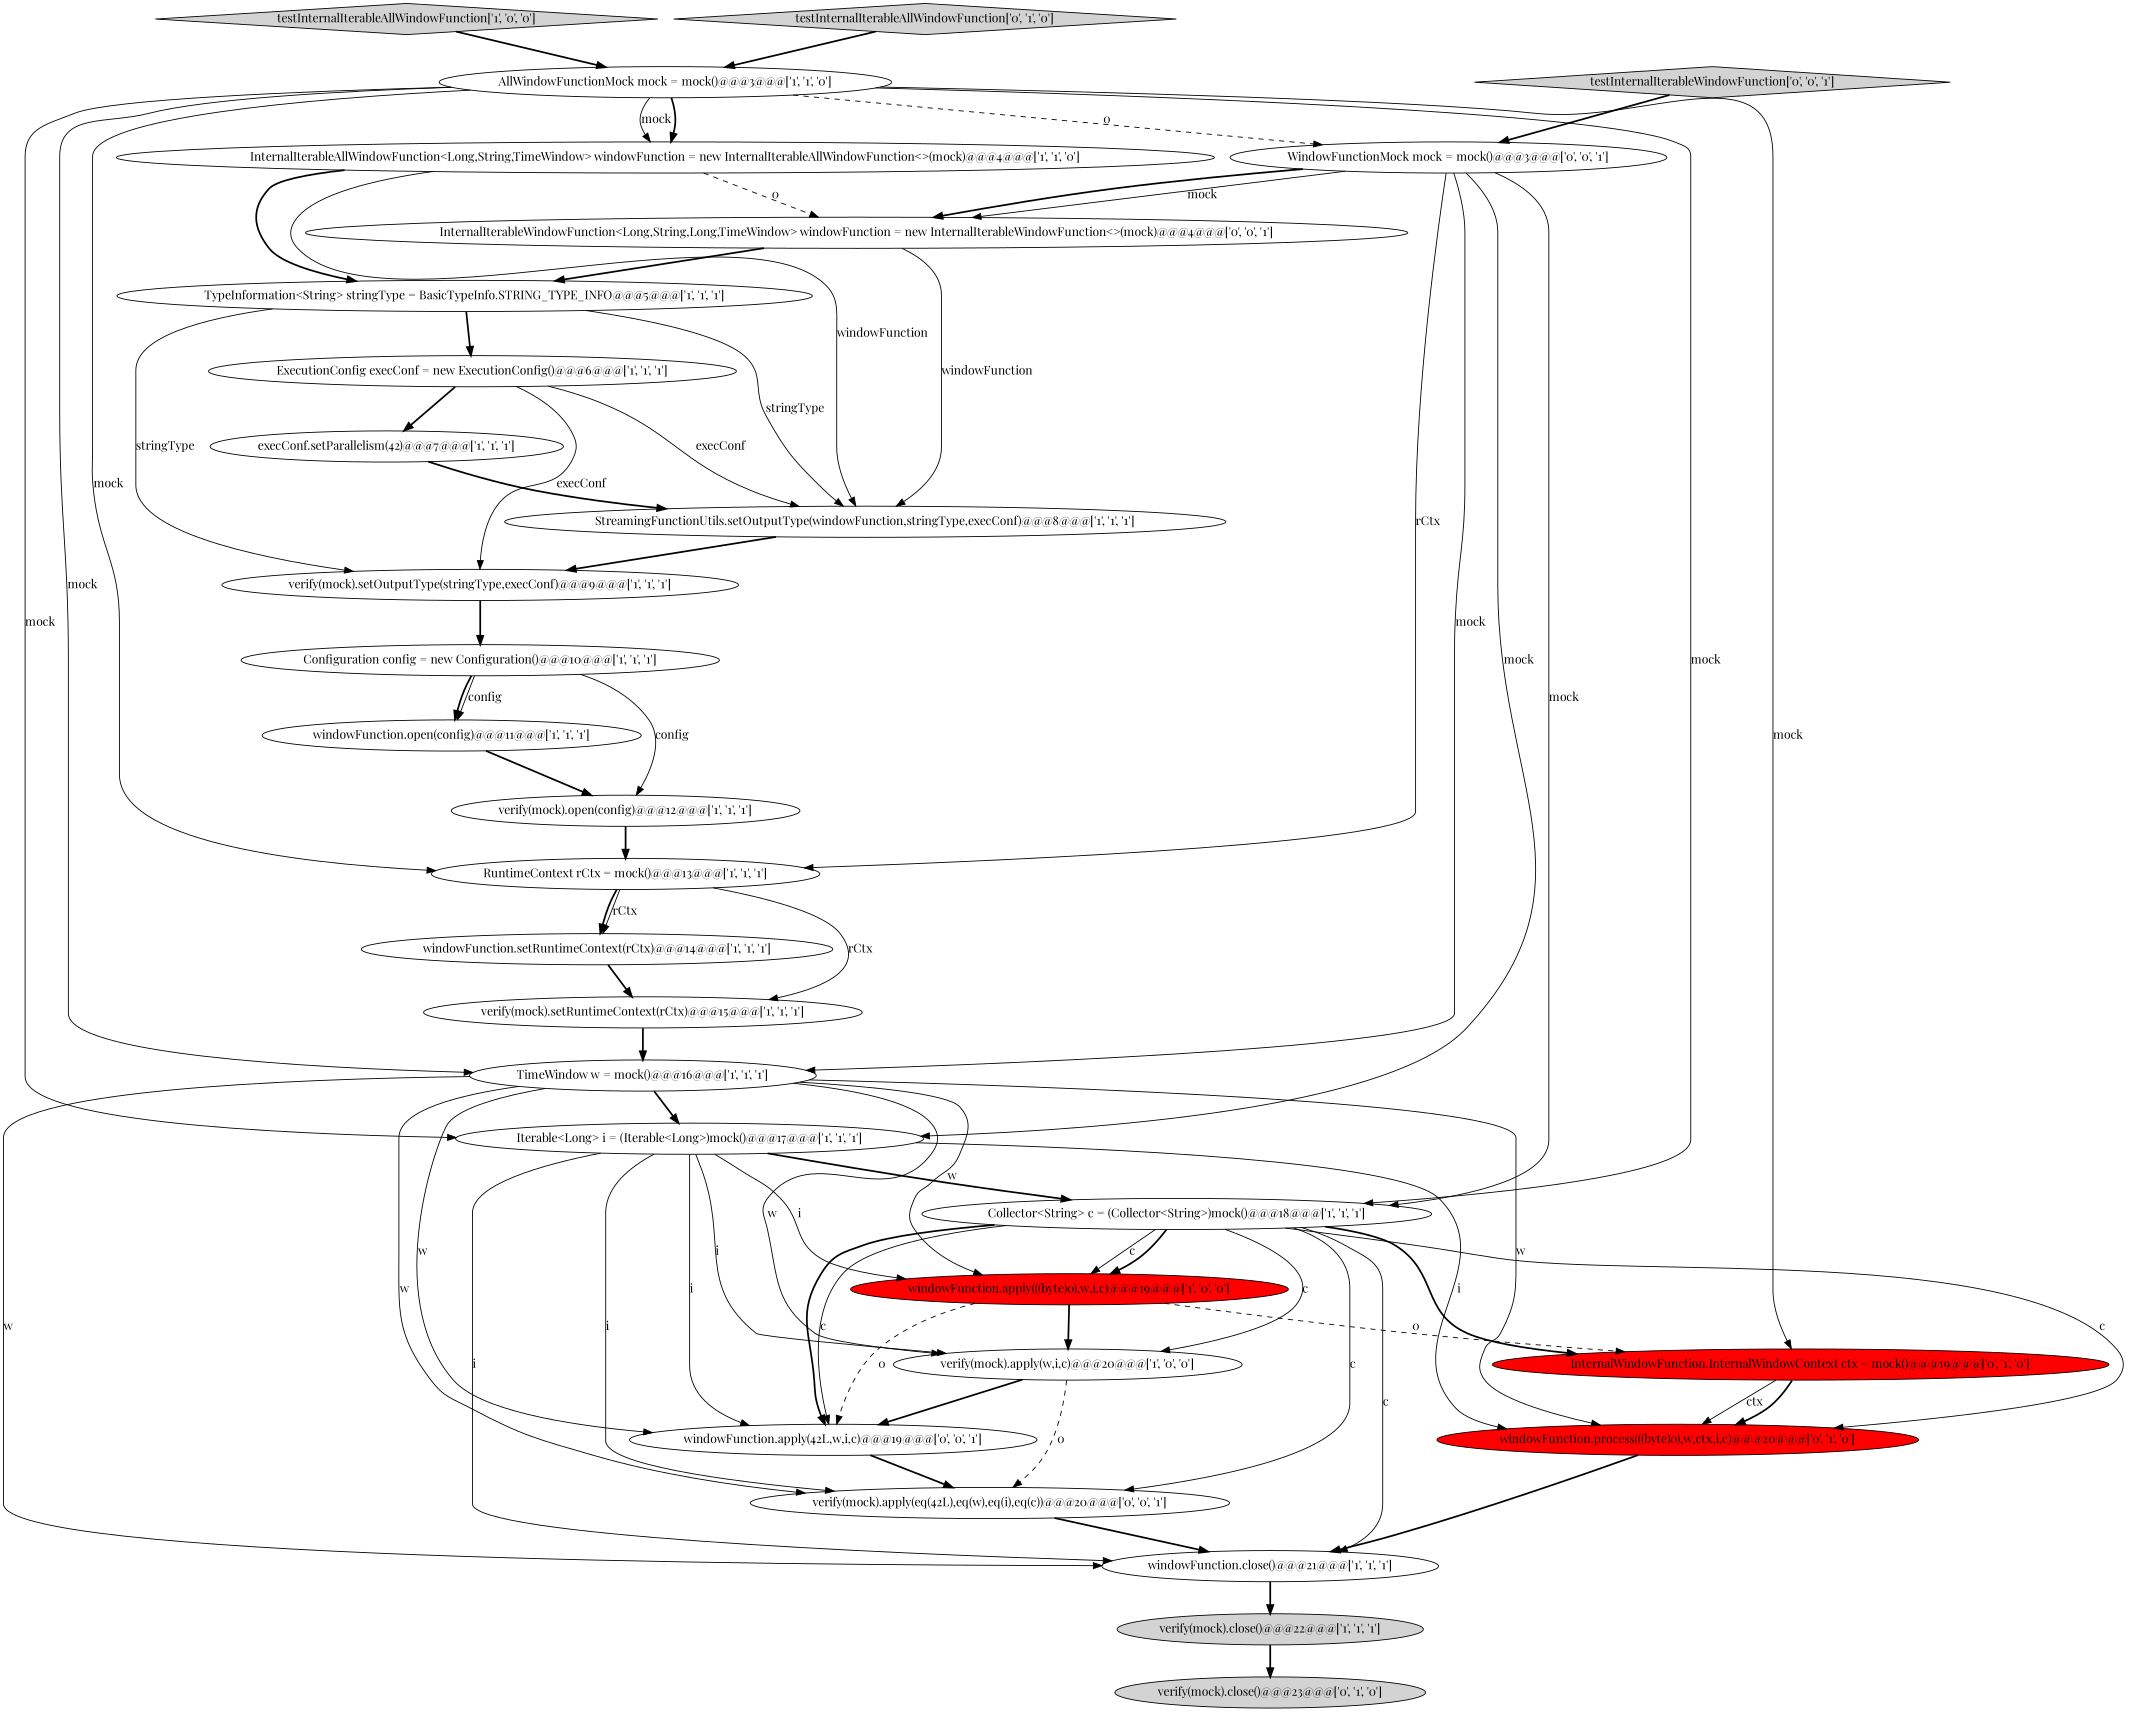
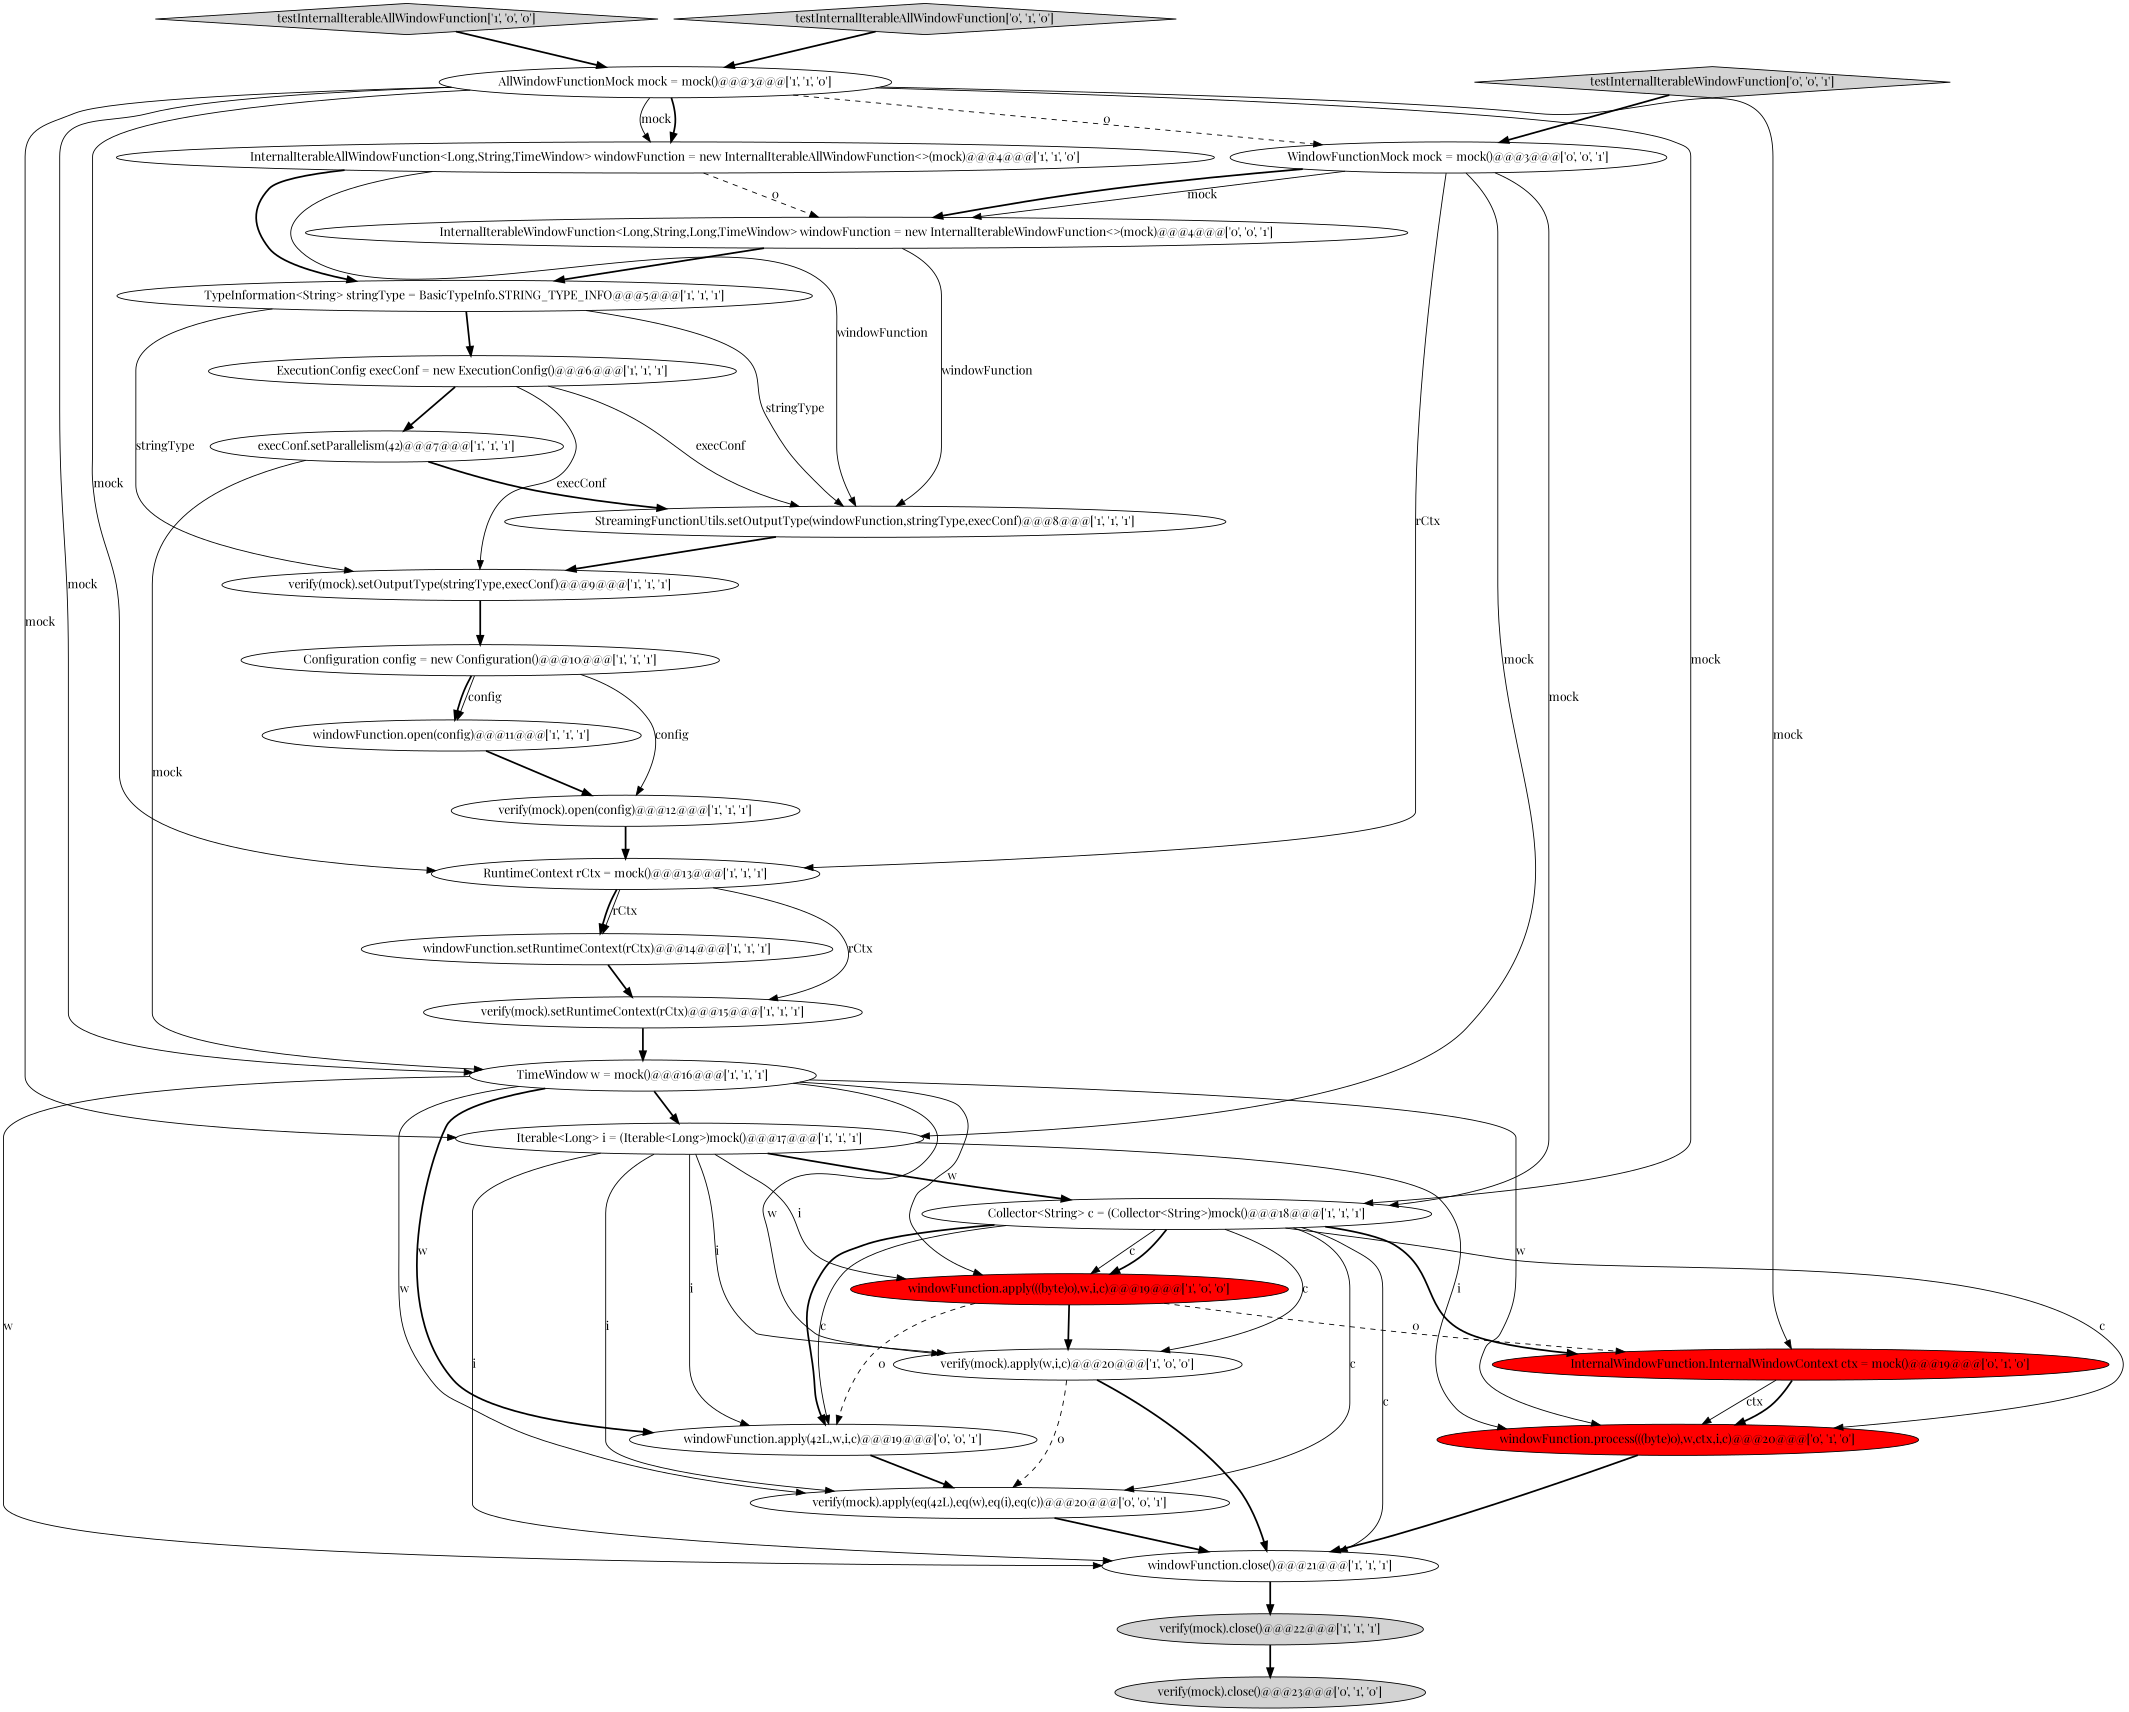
(1455, 915) -> (152, 859)
(420, 1301) -> (420, 1301)
(955, 1401) -> (1196, 1446)
